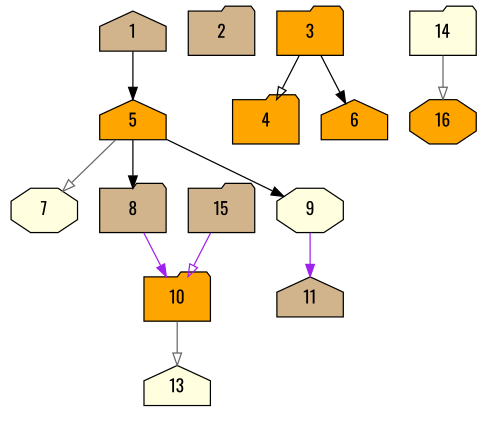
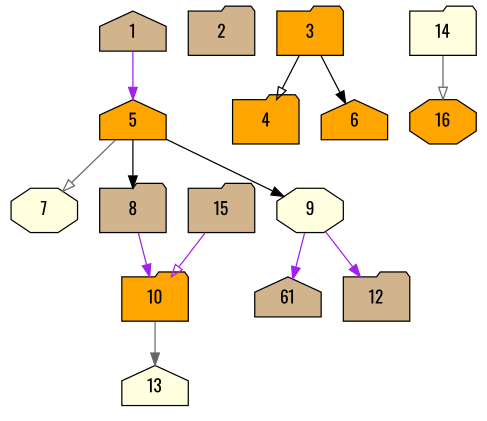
(133, 69) -> (133, 69)
(310, 299) -> (288, 299)
none -> (377, 299)
(177, 337) -> (155, 337)
